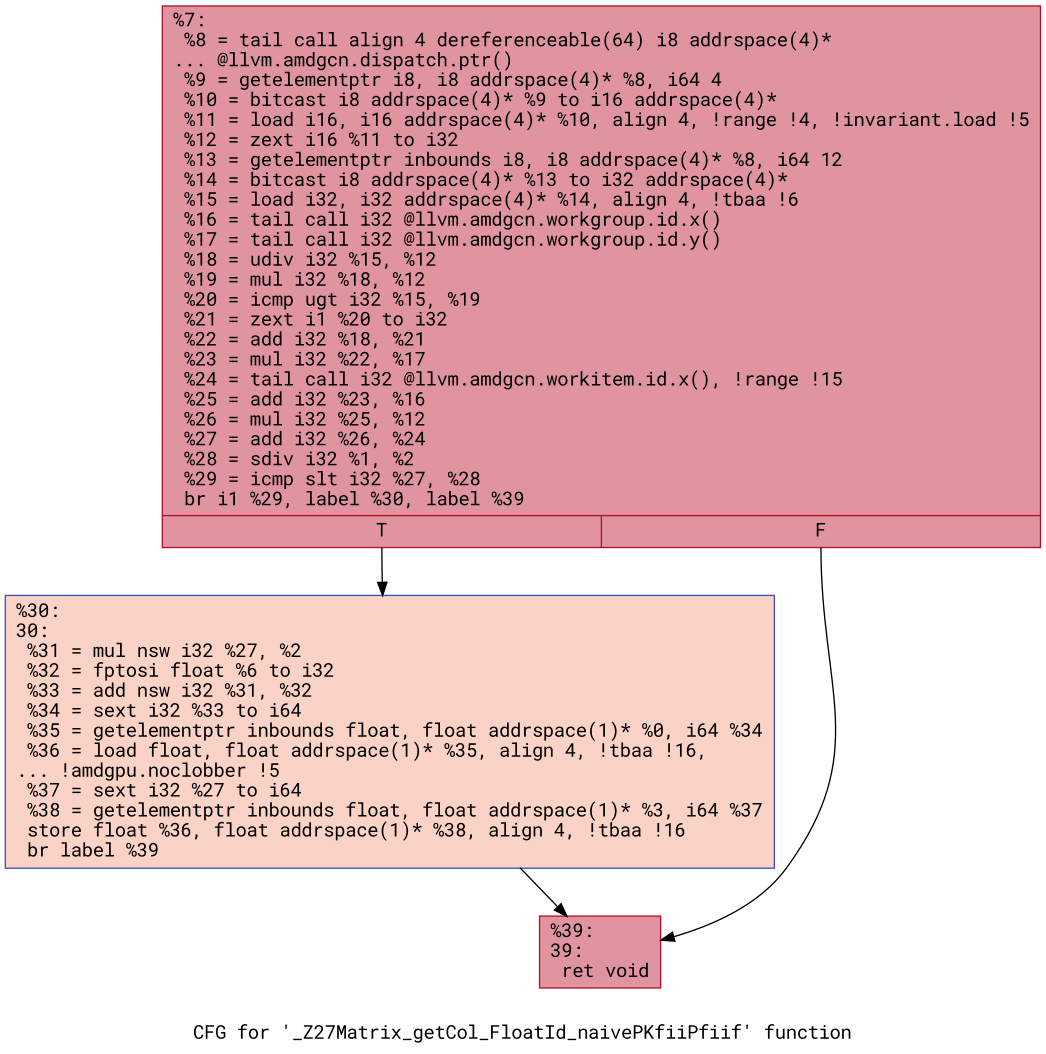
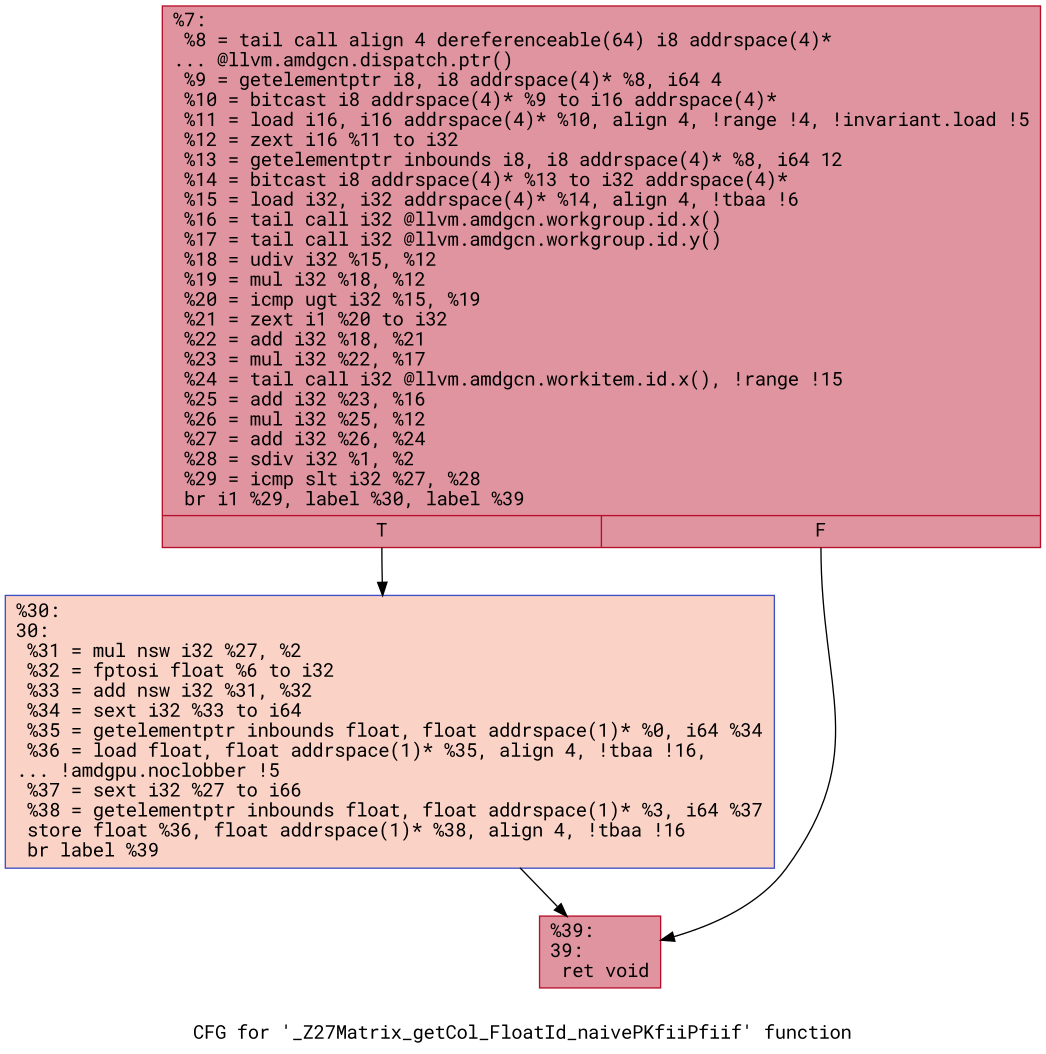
(159, 791) -> (159, 791)
